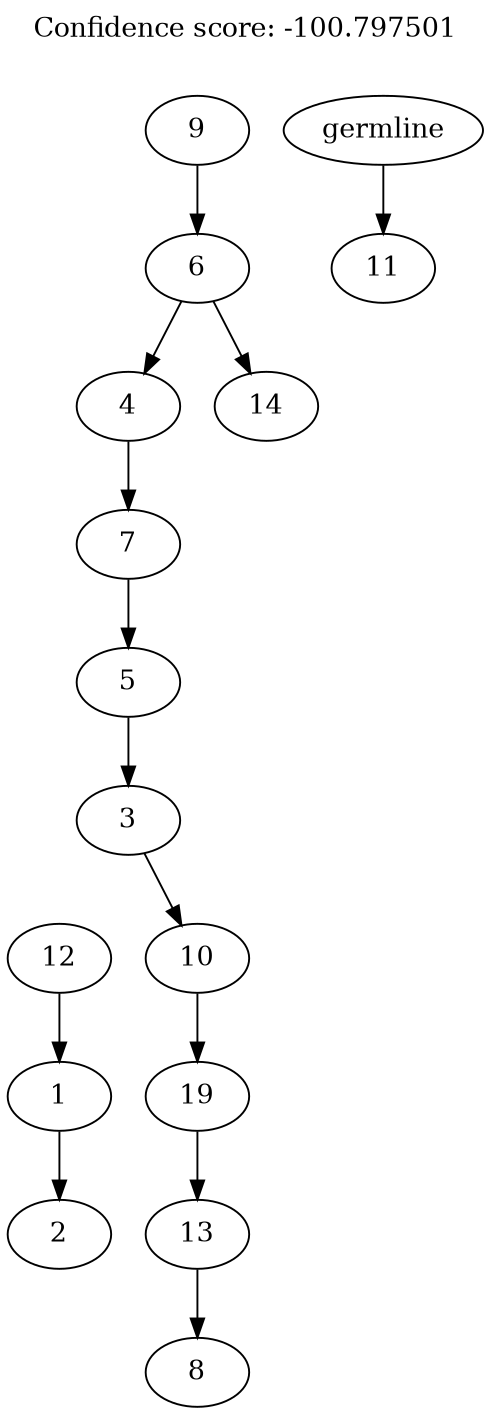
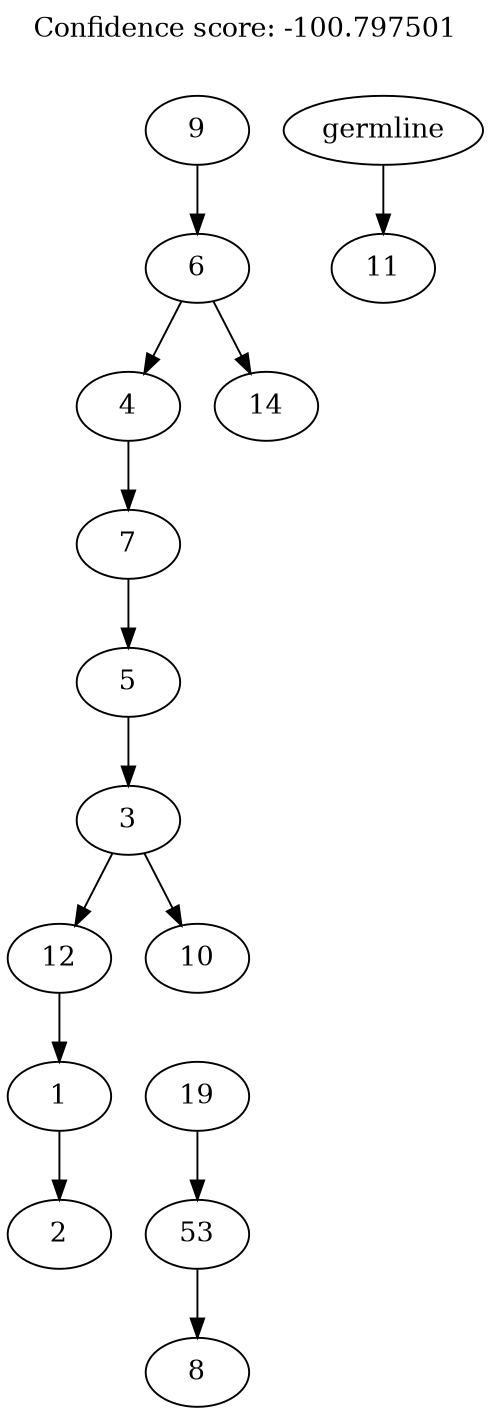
none -> (98, 881)
(197, 1018) -> none
(197, 1234) -> (197, 1234)
